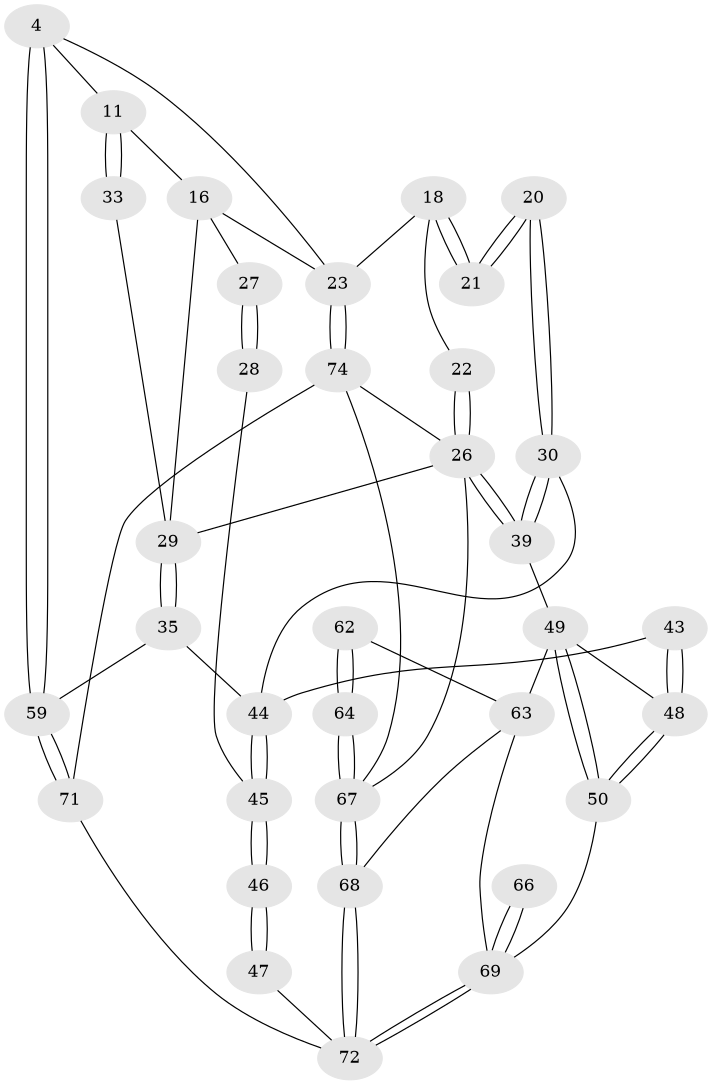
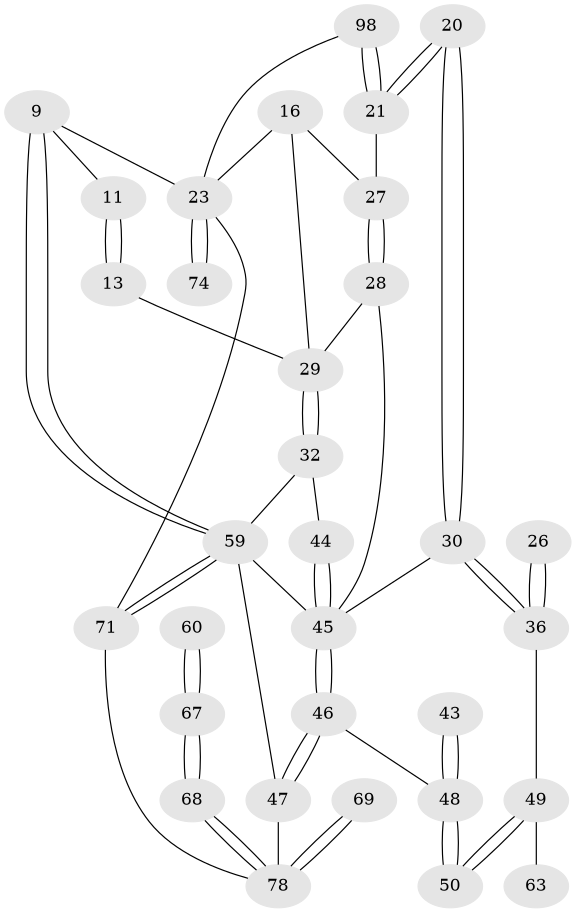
(37, 26) -> (37, 112)
(156, 155) -> none
none -> (376, 155)
(113, 198) -> (113, 284)
(434, 198) -> (367, 26)
(462, 370) -> none
(400, 413) -> none
(315, 499) -> (343, 327)
(120, 535) -> (209, 417)
(522, 542) -> (536, 628)
none -> (280, 585)
(434, 590) -> (388, 585)
(398, 597) -> none
(168, 628) -> (311, 456)
(345, 628) -> none
(458, 647) -> none
(464, 666) -> none
none -> (257, 671)
(615, 671) -> (387, 757)
(345, 714) -> (192, 628)
(427, 794) -> none
(485, 841) -> none
(524, 886) -> none
(572, 900) -> none
(350, 1058) -> (278, 886)
